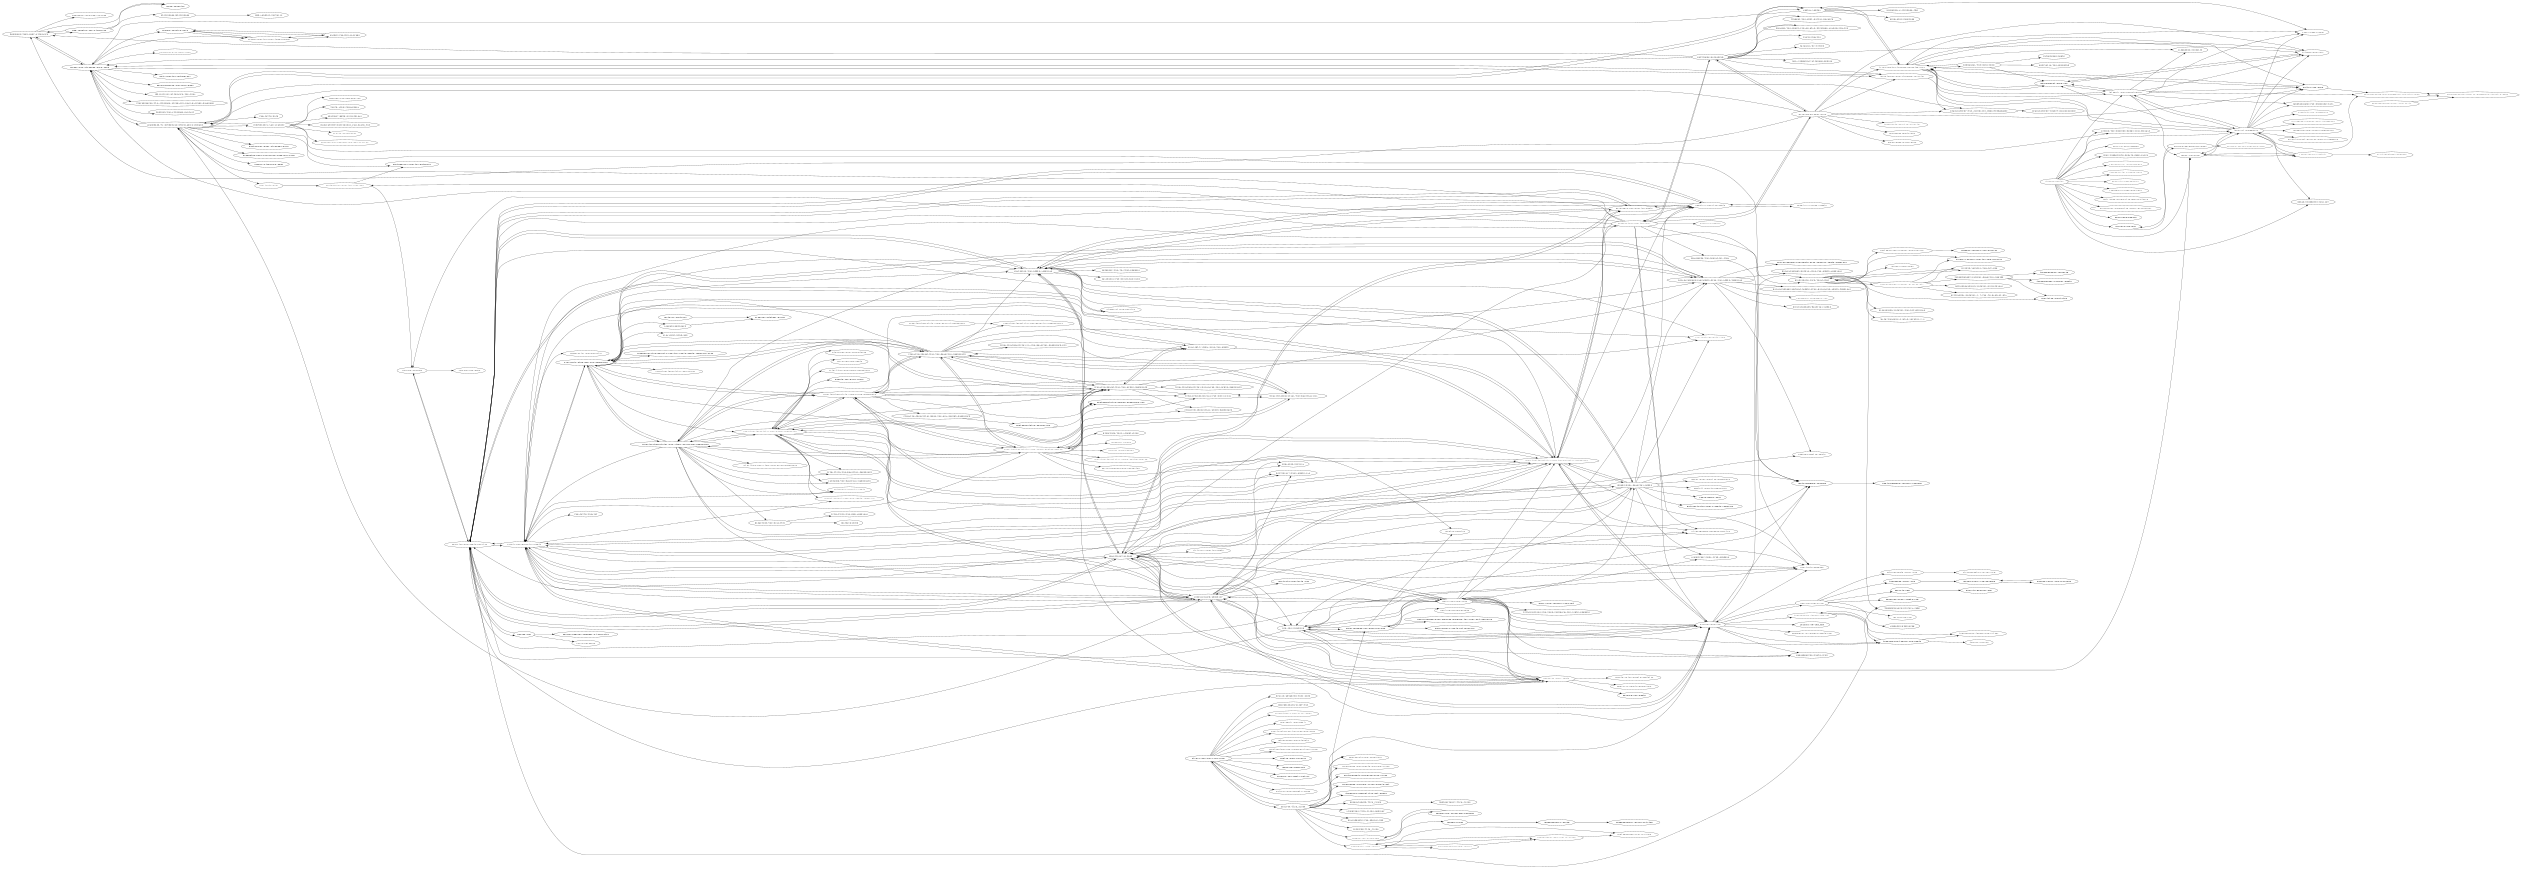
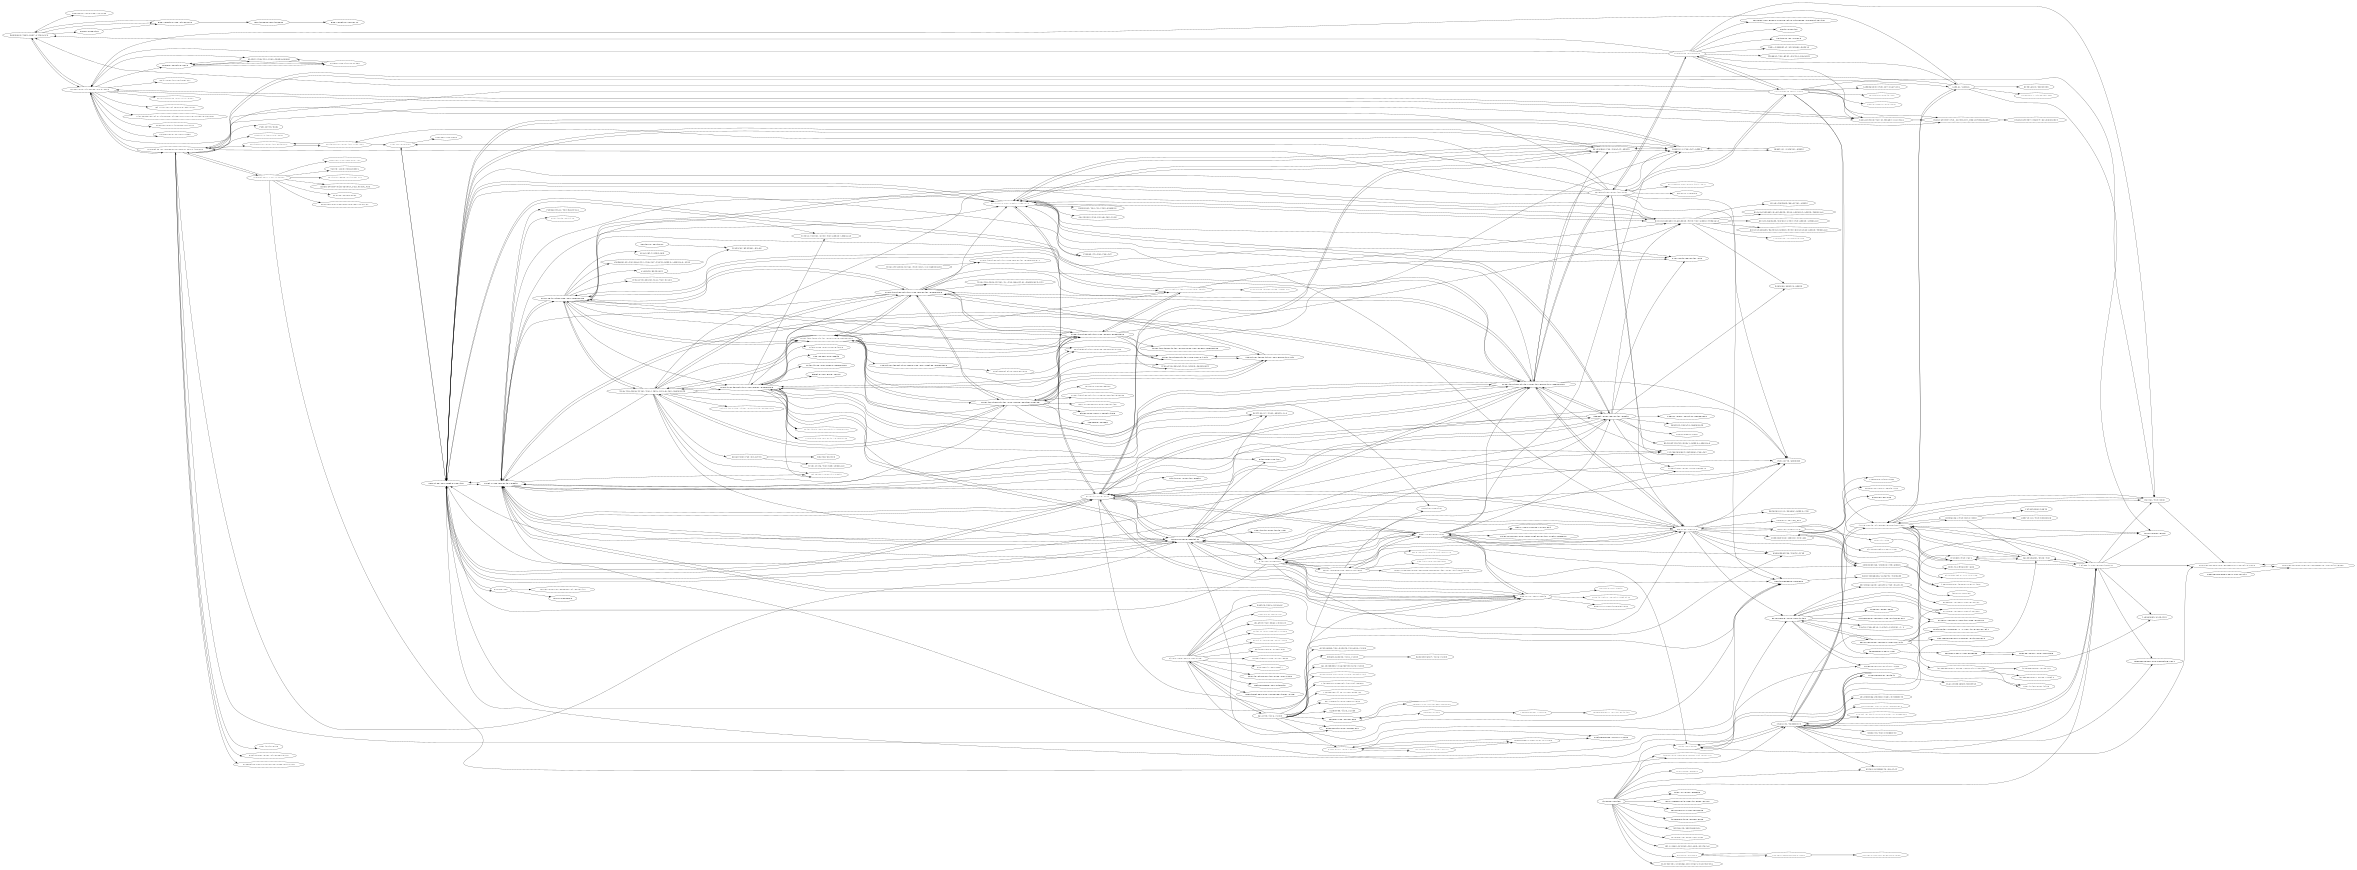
(131, 7) -> (129, 27)
(300, 186) -> (306, 146)
none -> (1270, 290)
(1758, 411) -> (1736, 291)
